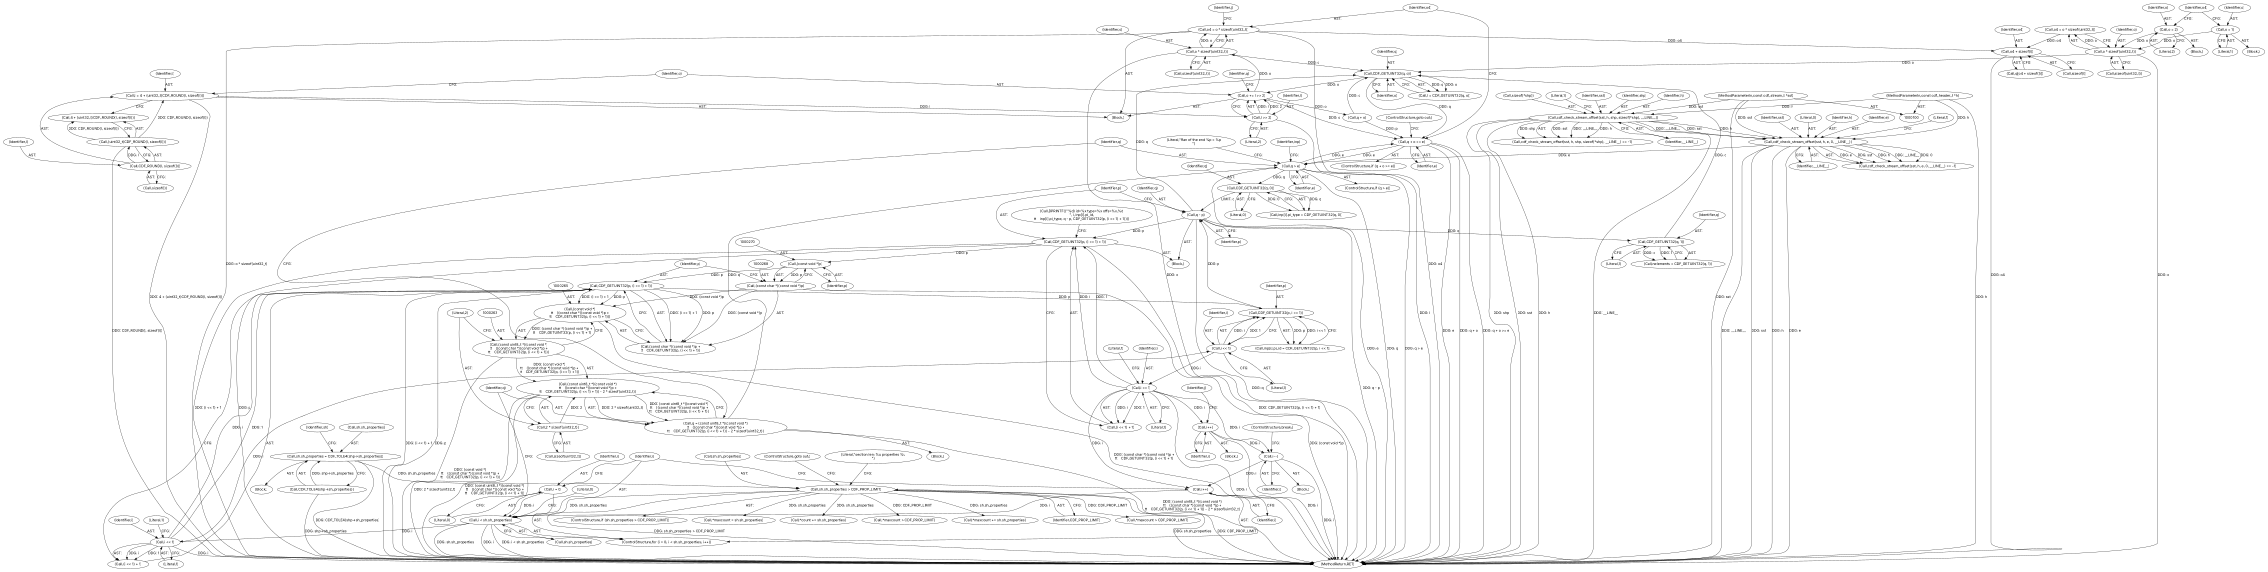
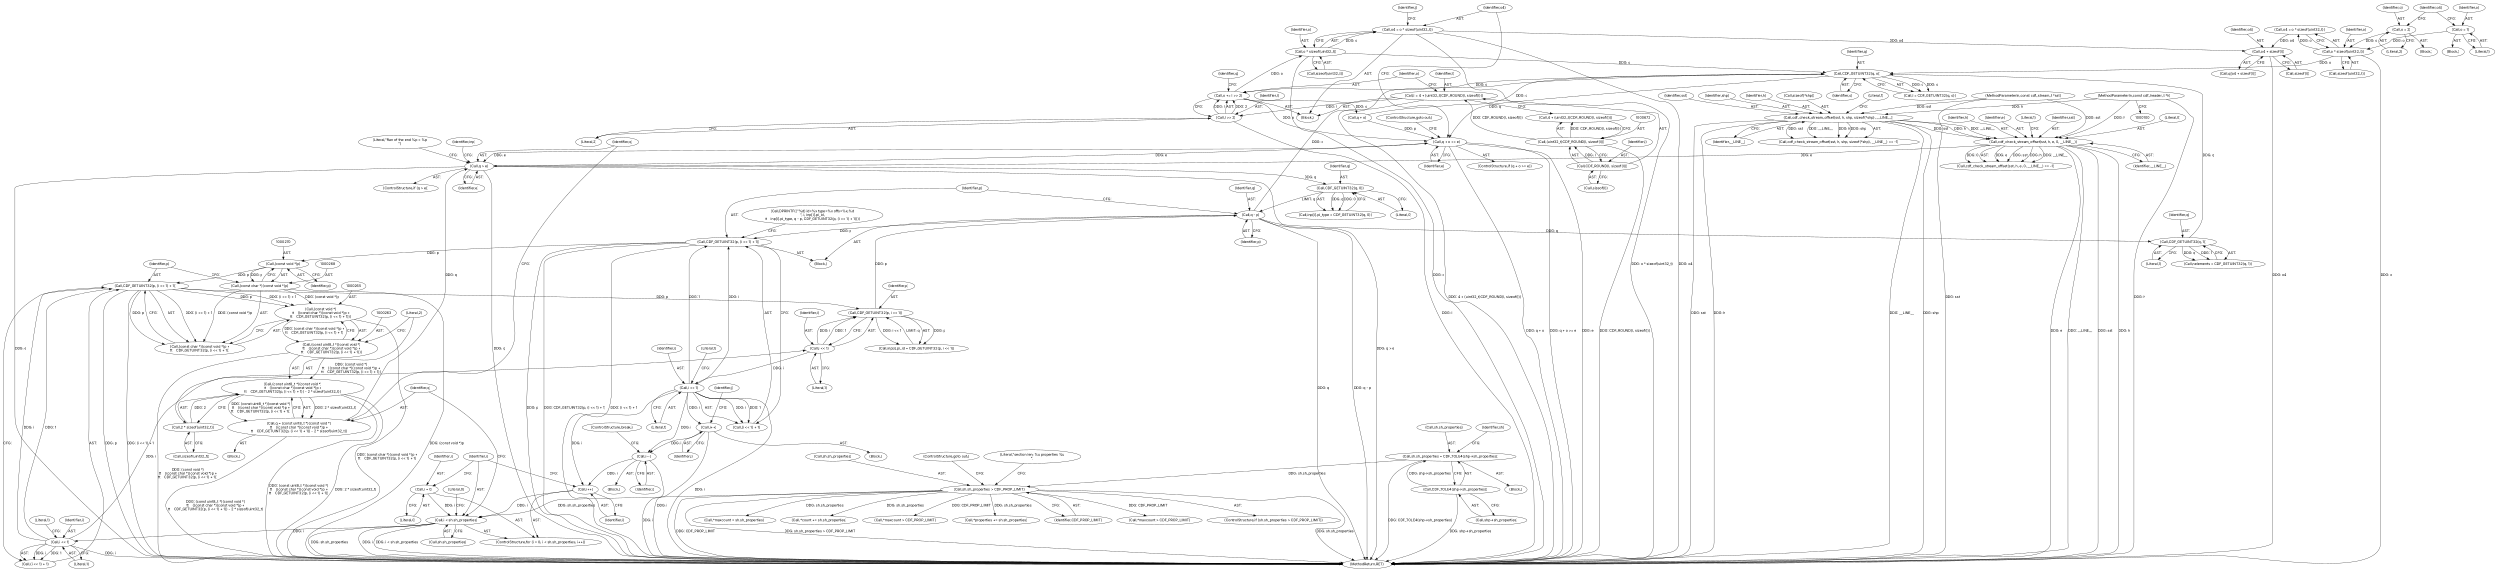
(1847, 105) -> none
(1922, 107) -> (2143, 107)
none -> (1643, 118)
(1333, 331) -> (913, 331)
(995, 520) -> (996, 520)
none -> (1497, 520)
